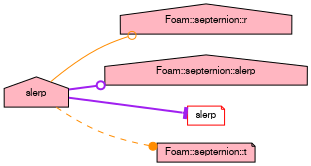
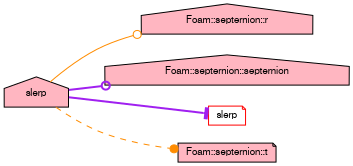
(206, 72) -> (227, 72)
